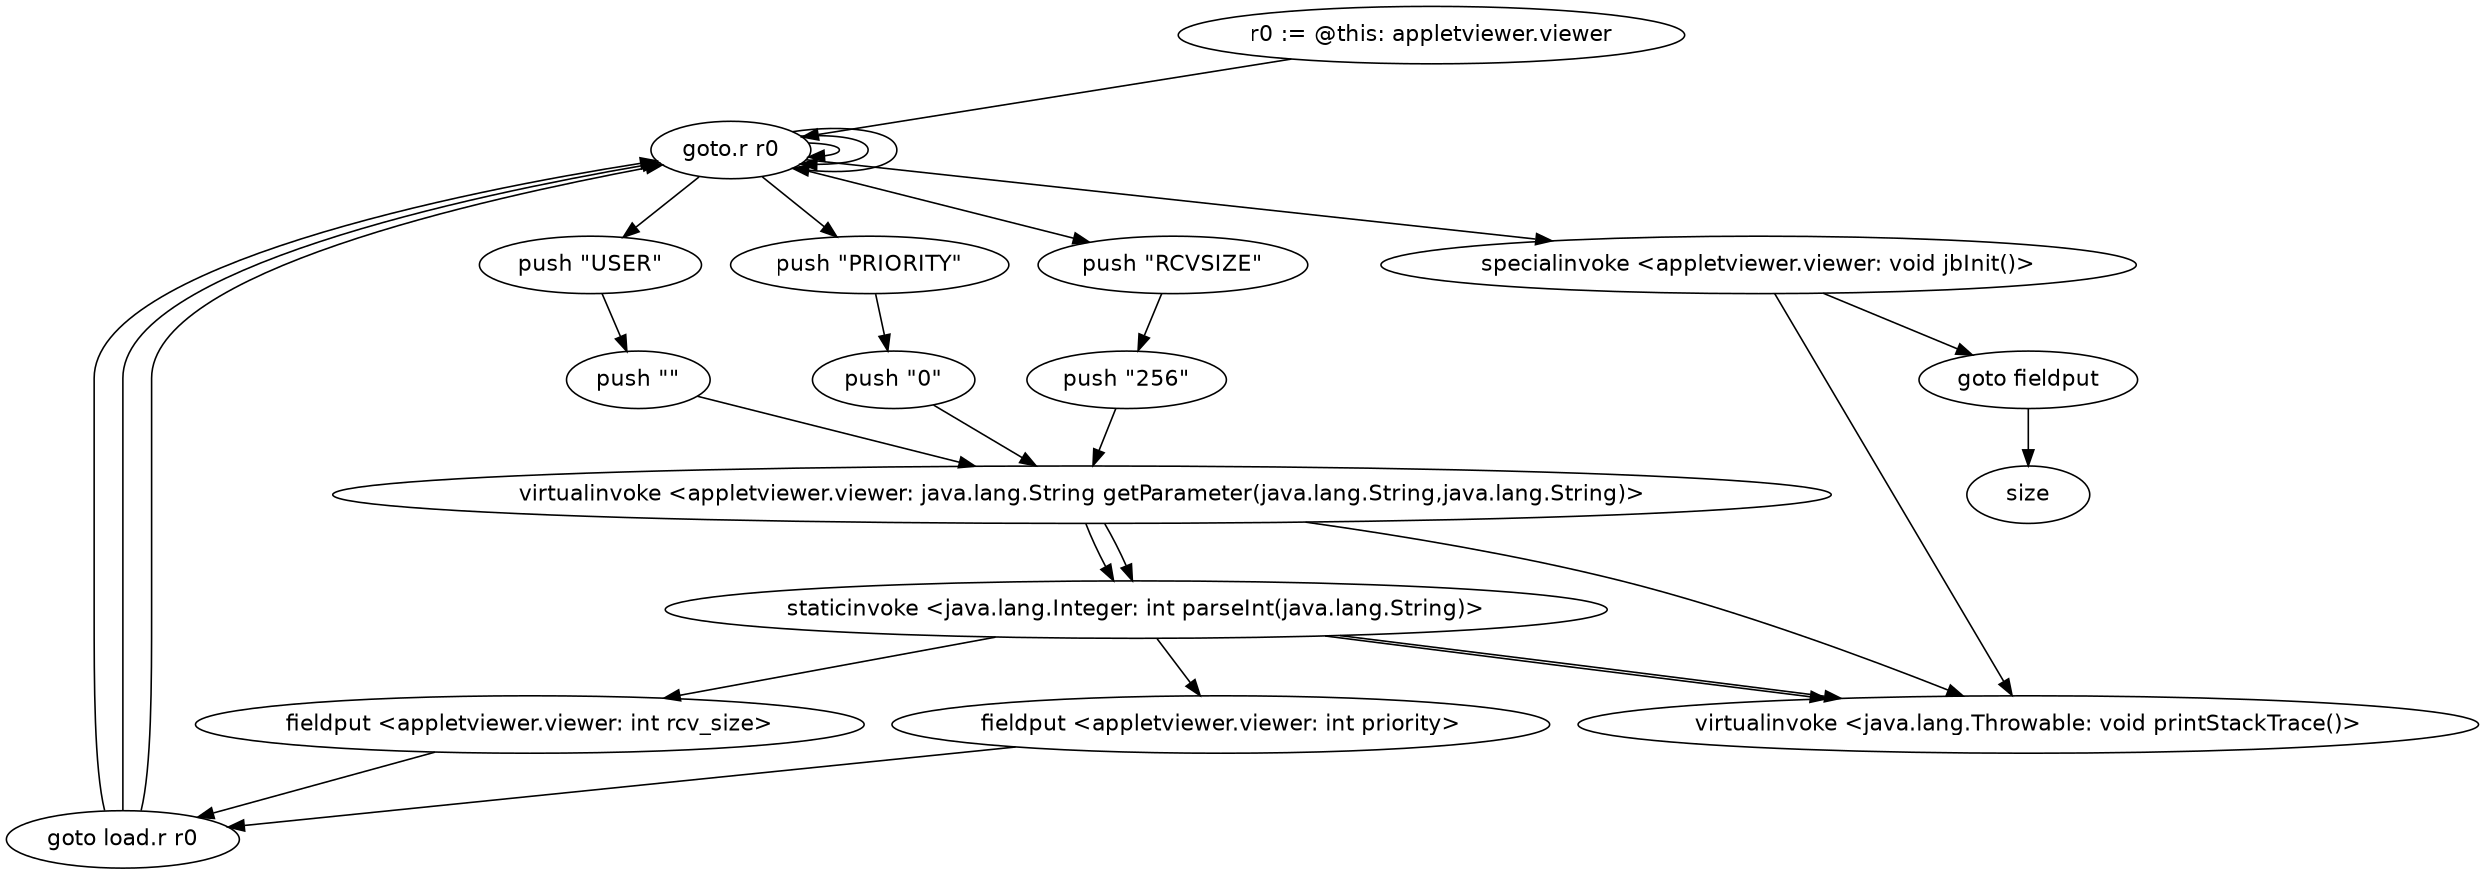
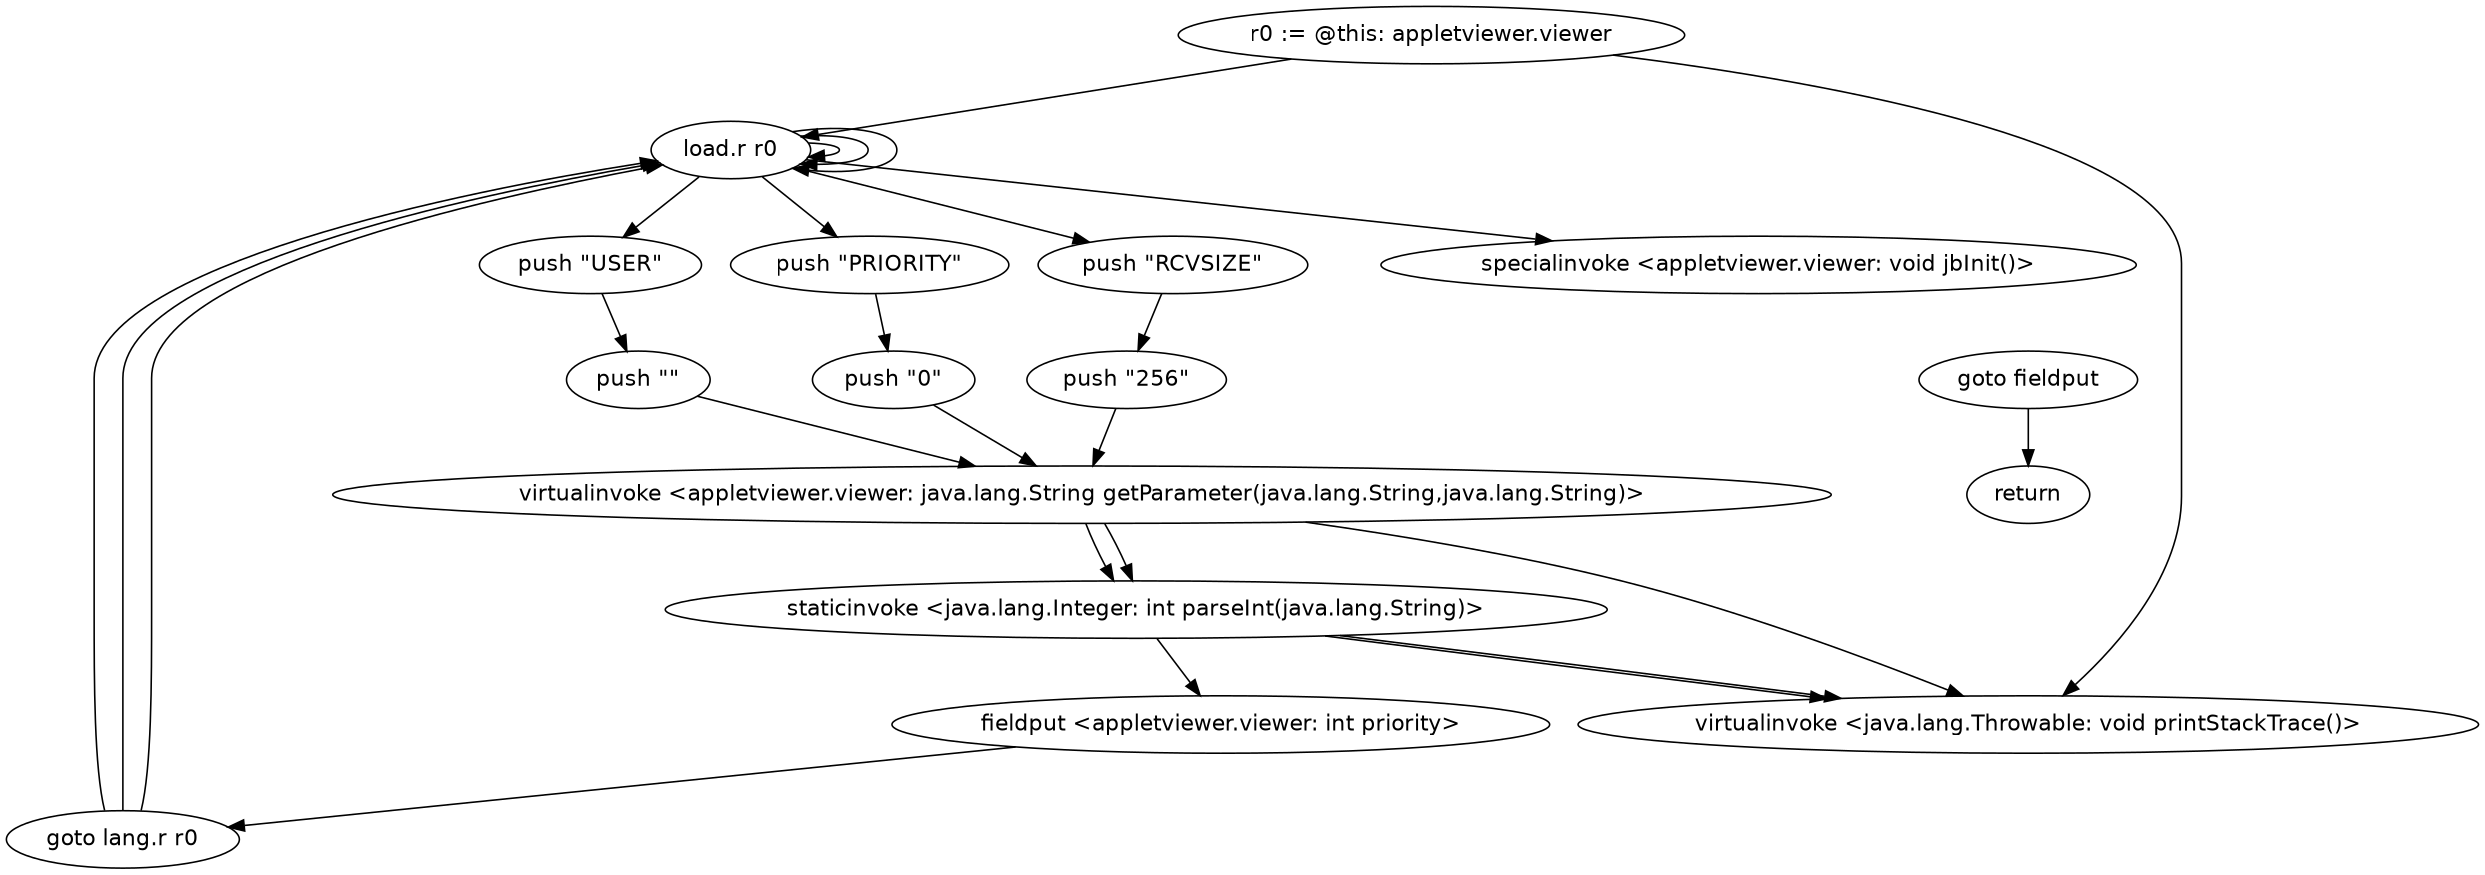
(731, 150) -> (731, 150)
(1890, 321) -> none
(1889, 487) -> (2134, 193)
(2028, 495) -> (2028, 495)
(530, 725) -> none
(123, 839) -> (123, 839)
